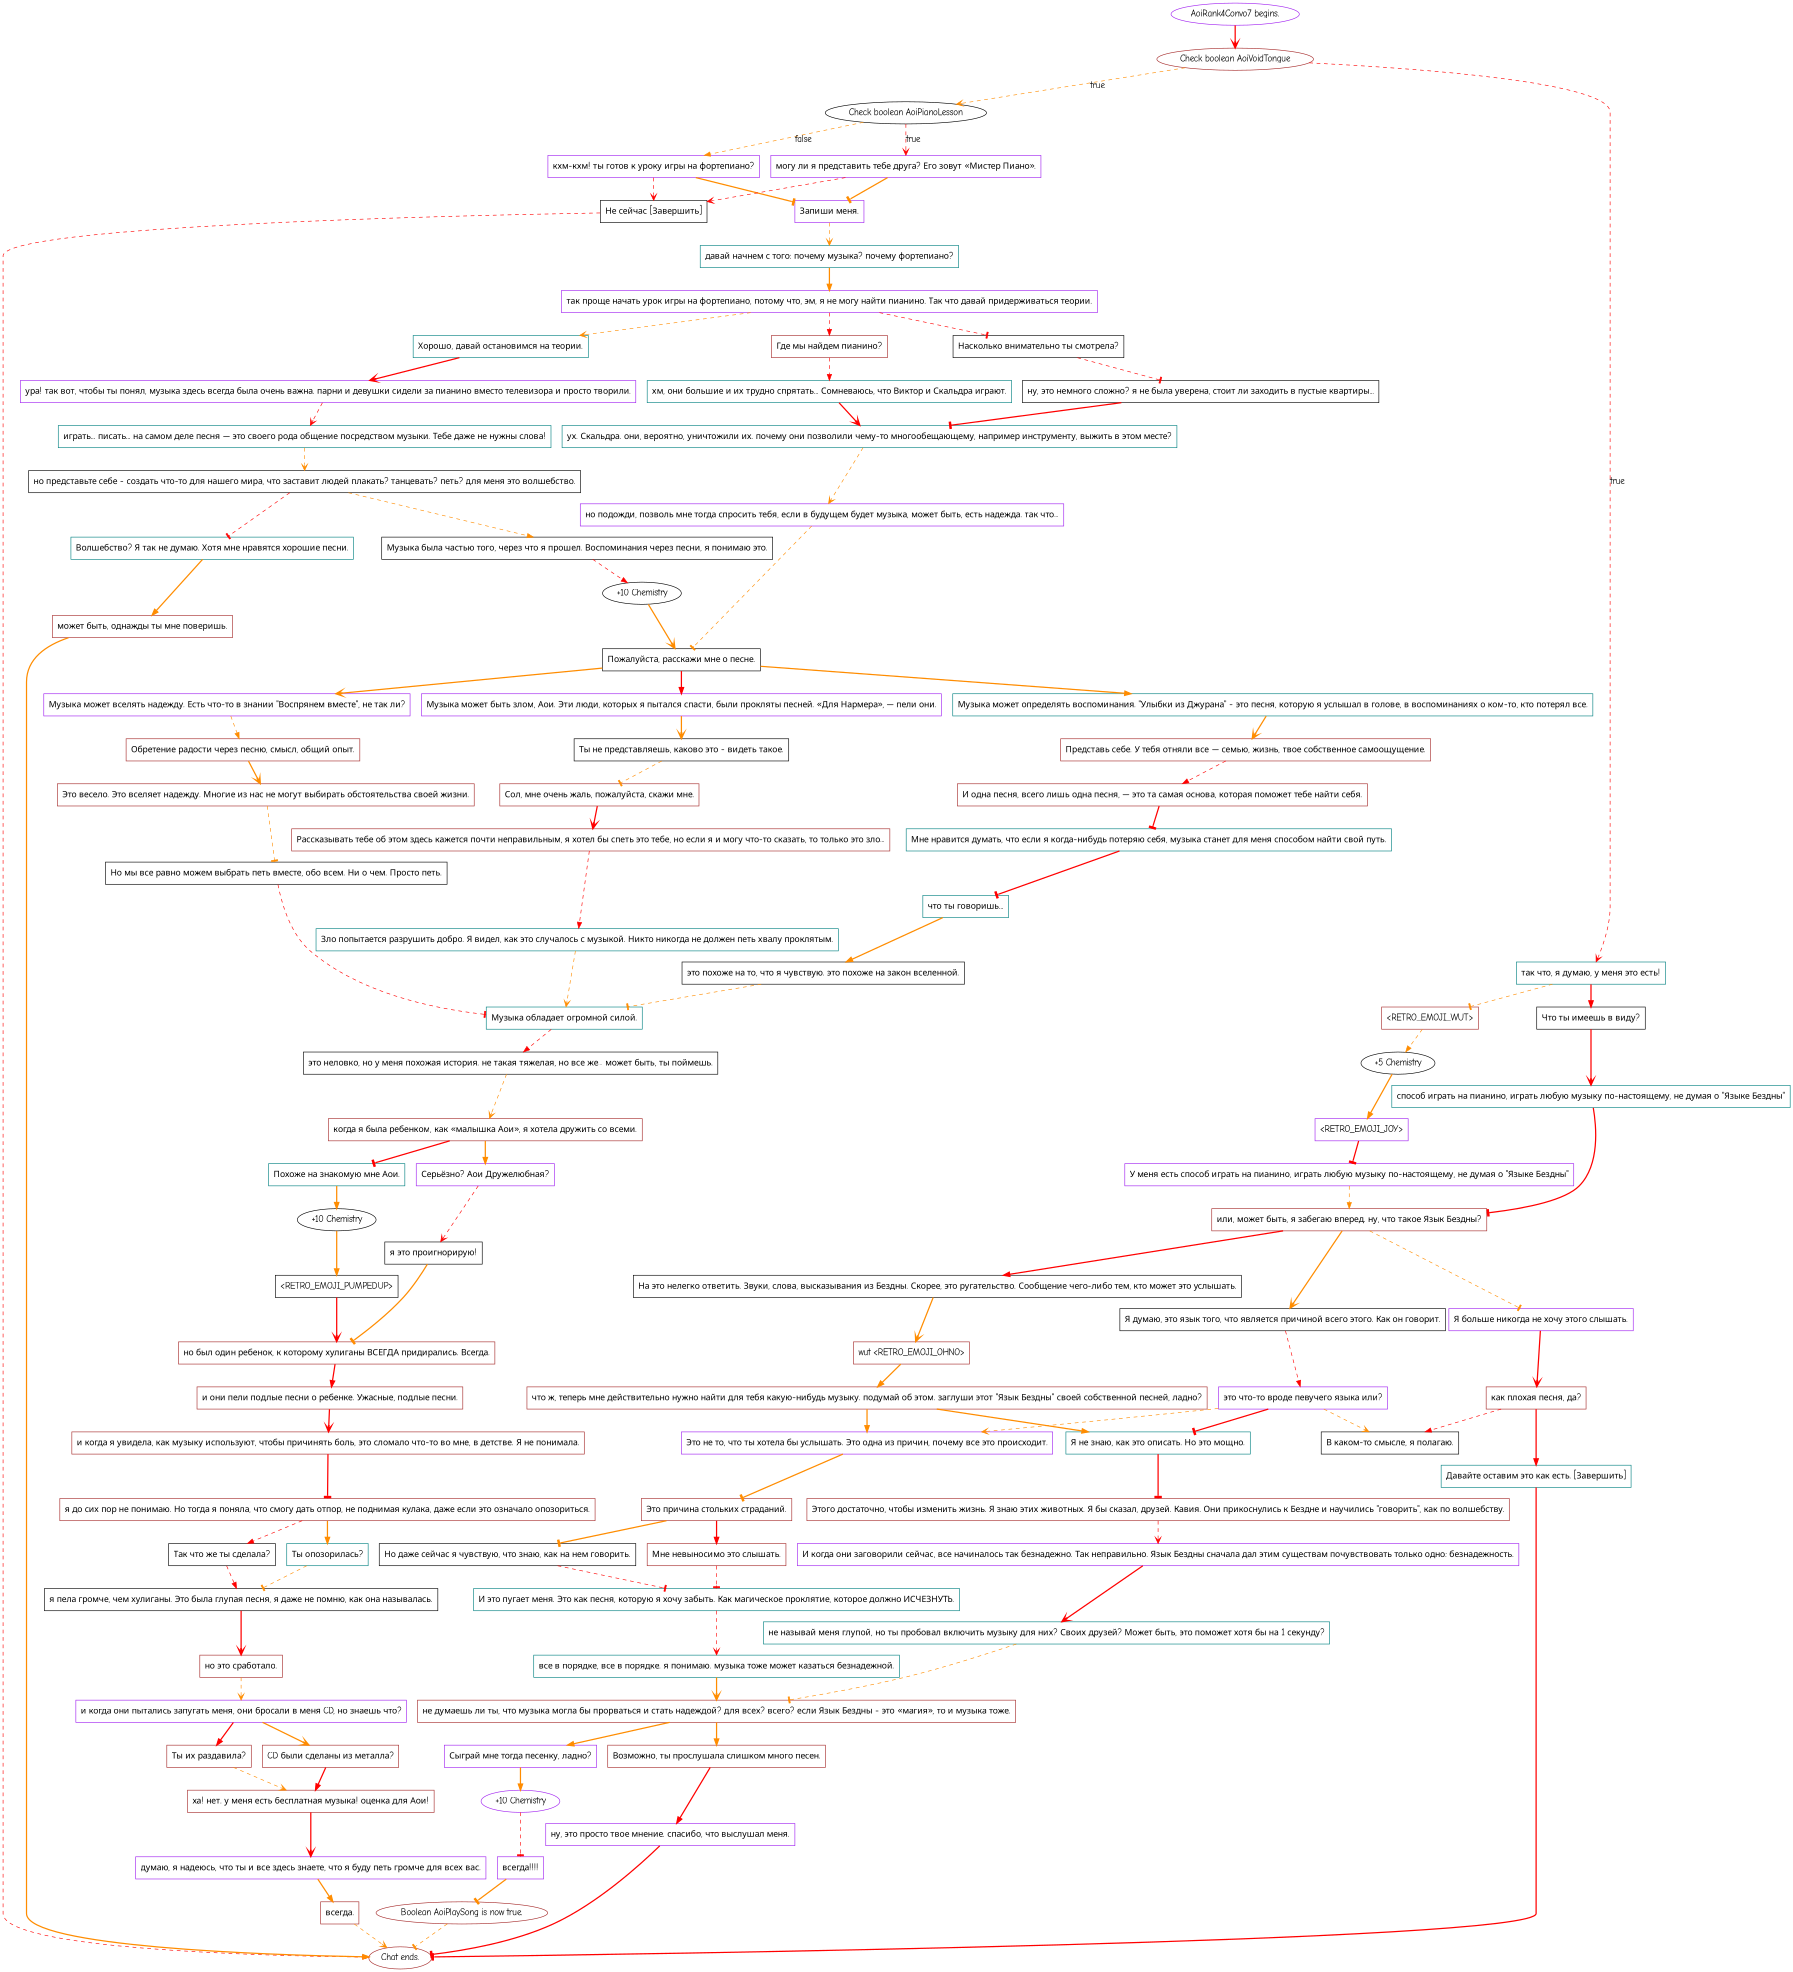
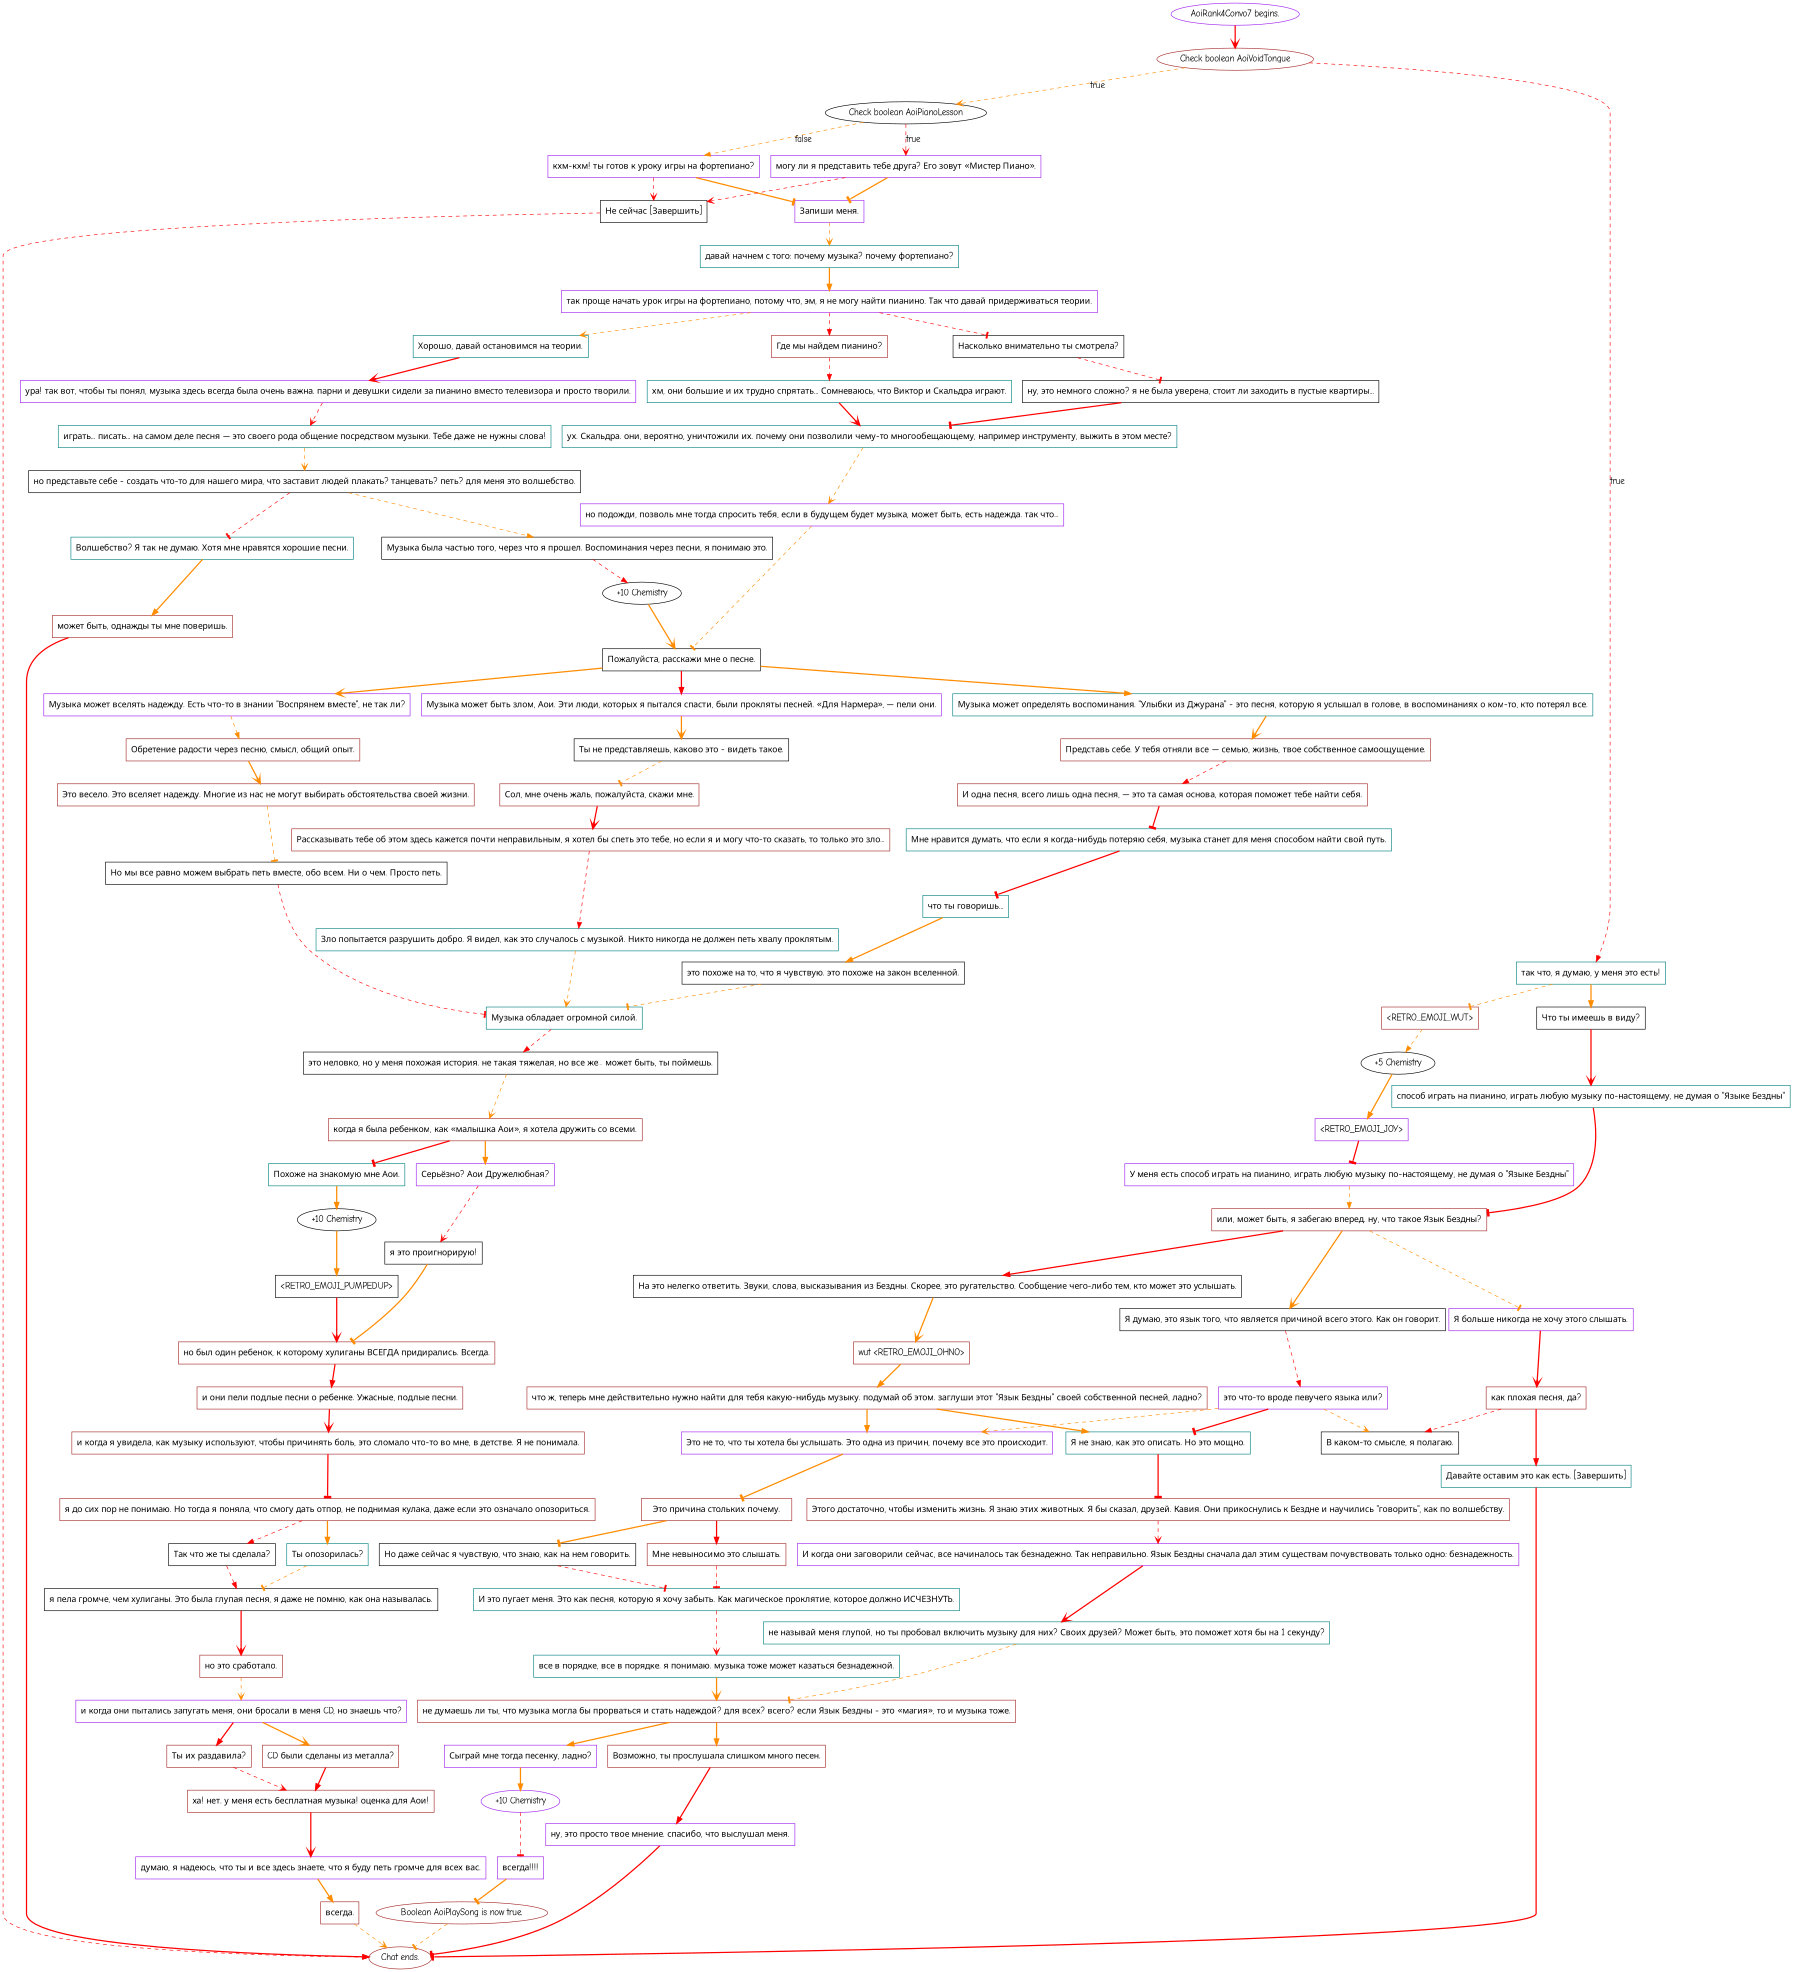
(1610, 380) -> (1610, 380)
(1591, 993) -> (1591, 993)
(27, 1437) -> (27, 1437)
(717, 1510) -> (717, 1510)
(257, 1777) -> (257, 1777)
